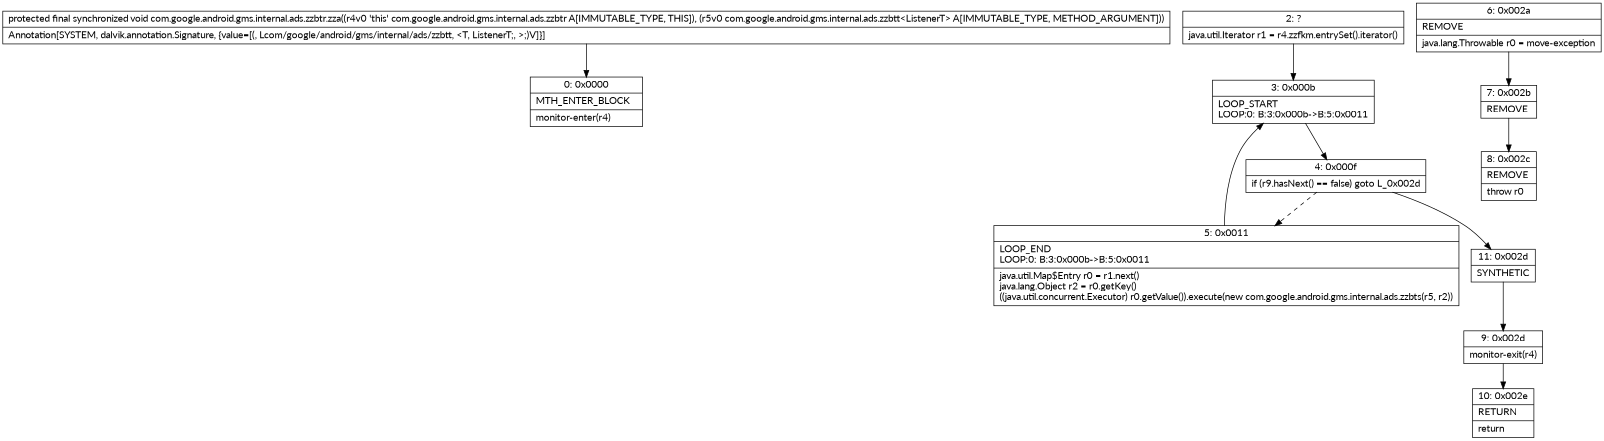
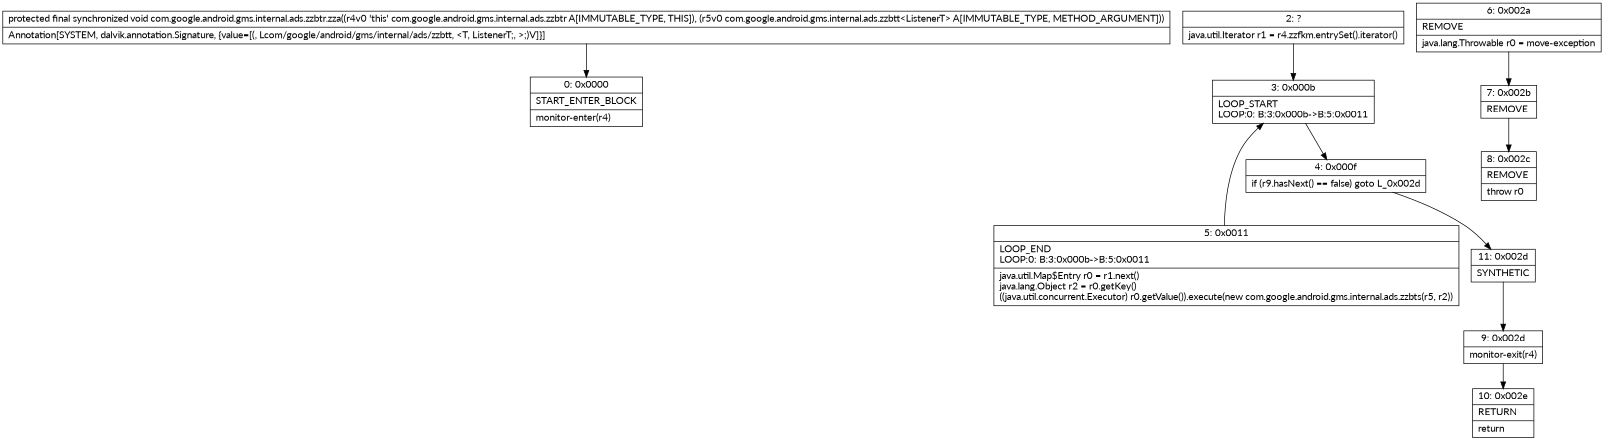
(583, 101) -> (586, 101)
(1299, 207) -> none
